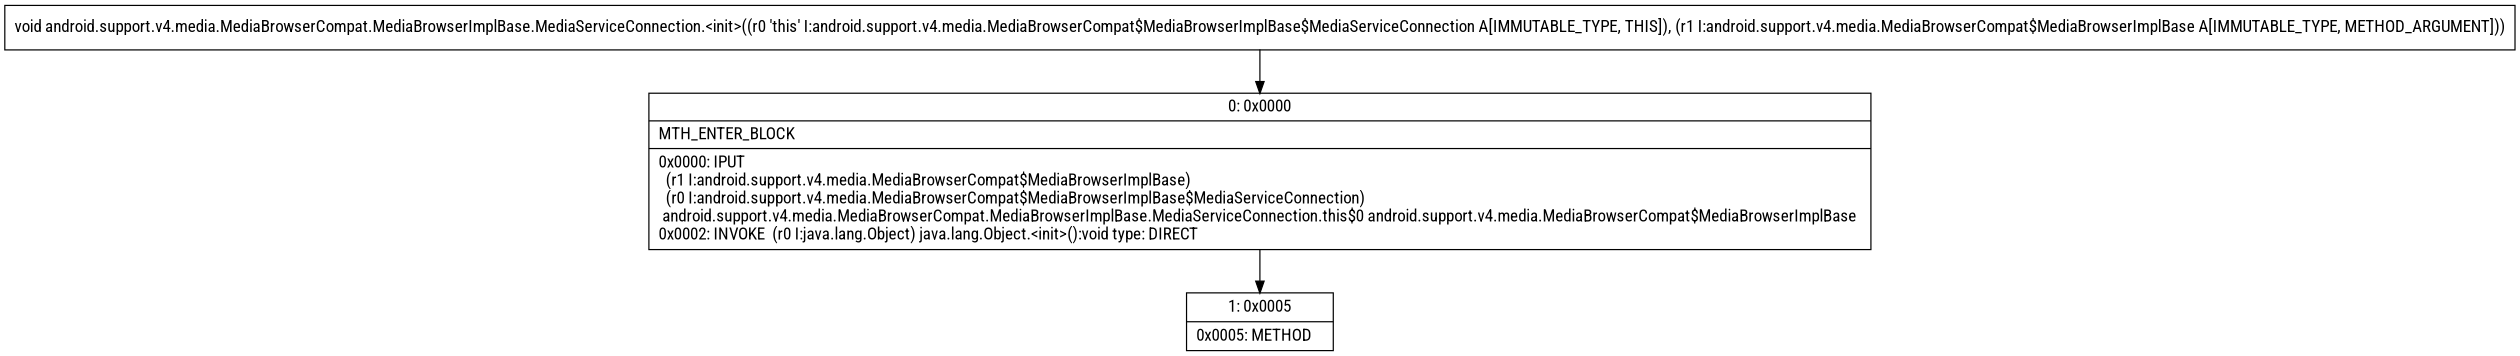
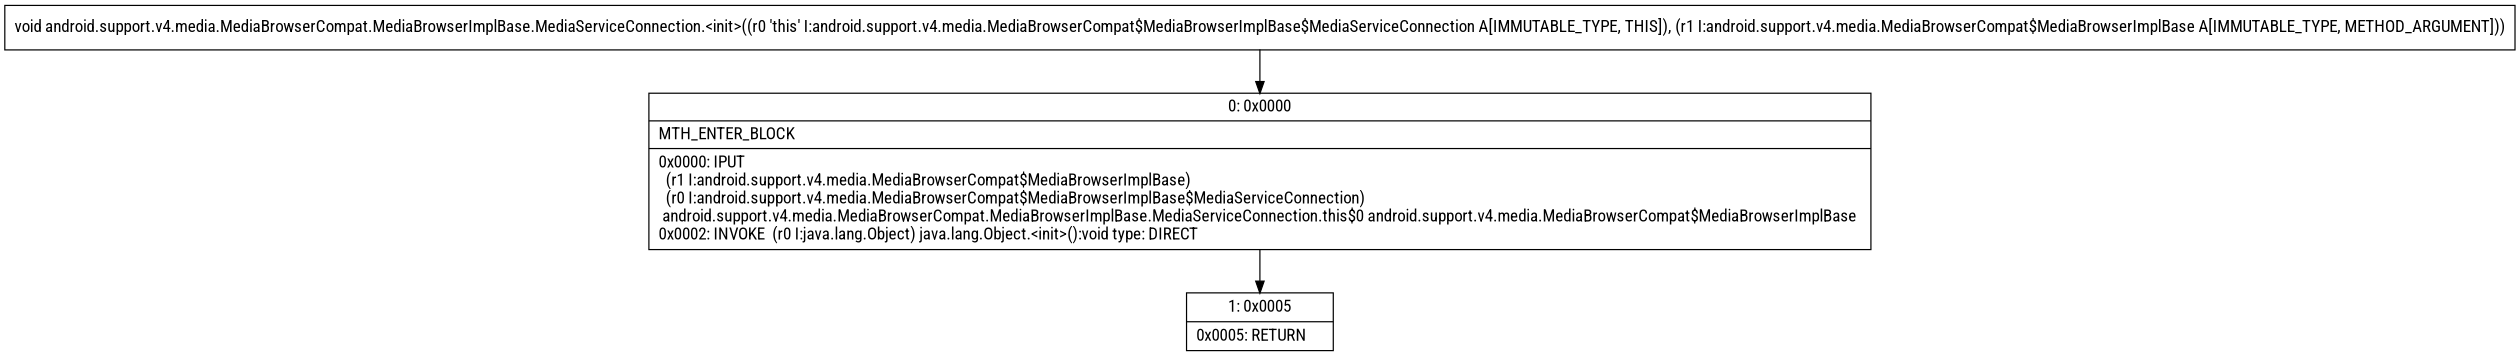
(1260, 336) -> (1257, 336)
